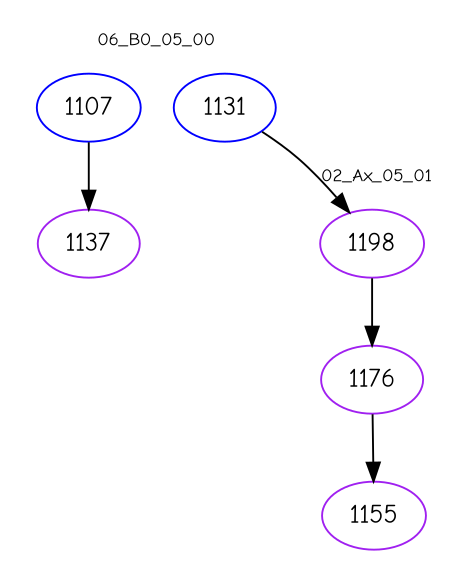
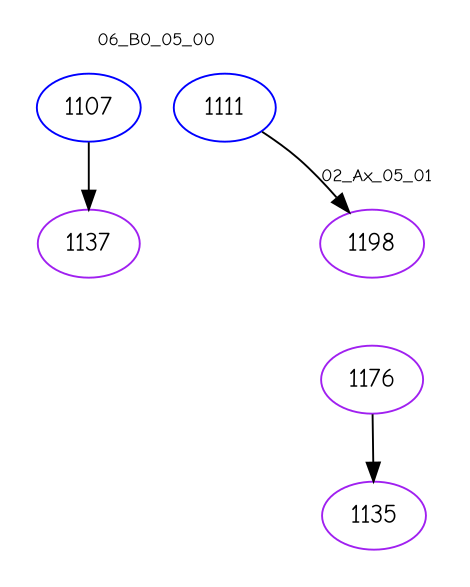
(225, 108) -> (225, 108)
(372, 302) -> none
(374, 516) -> (374, 516)
